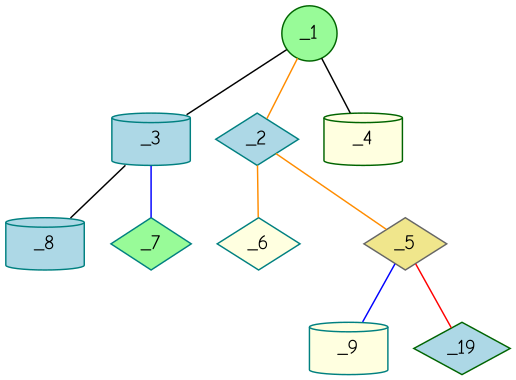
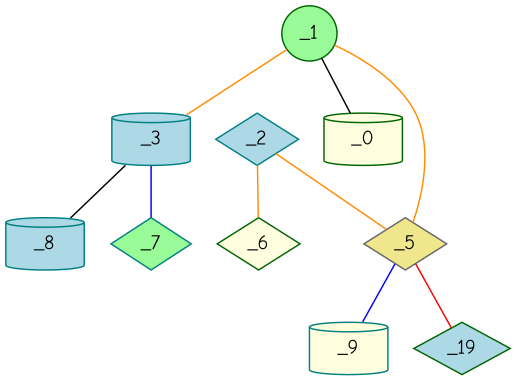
(237, 82) -> (237, 82)
(282, 88) -> (416, 115)
(363, 139) -> (363, 139)
(259, 244) -> (259, 244)
